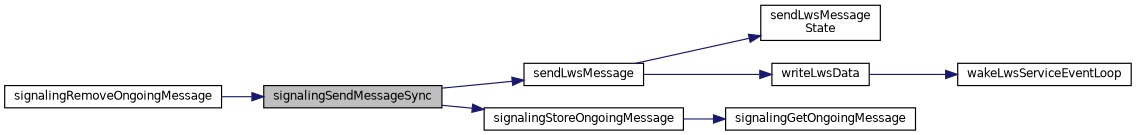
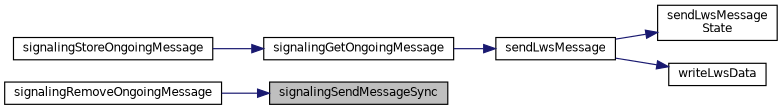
(1044, 74) -> none
(477, 85) -> (469, 49)
(457, 107) -> none
